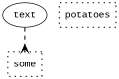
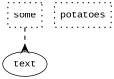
(25, 36) -> (25, 36)
